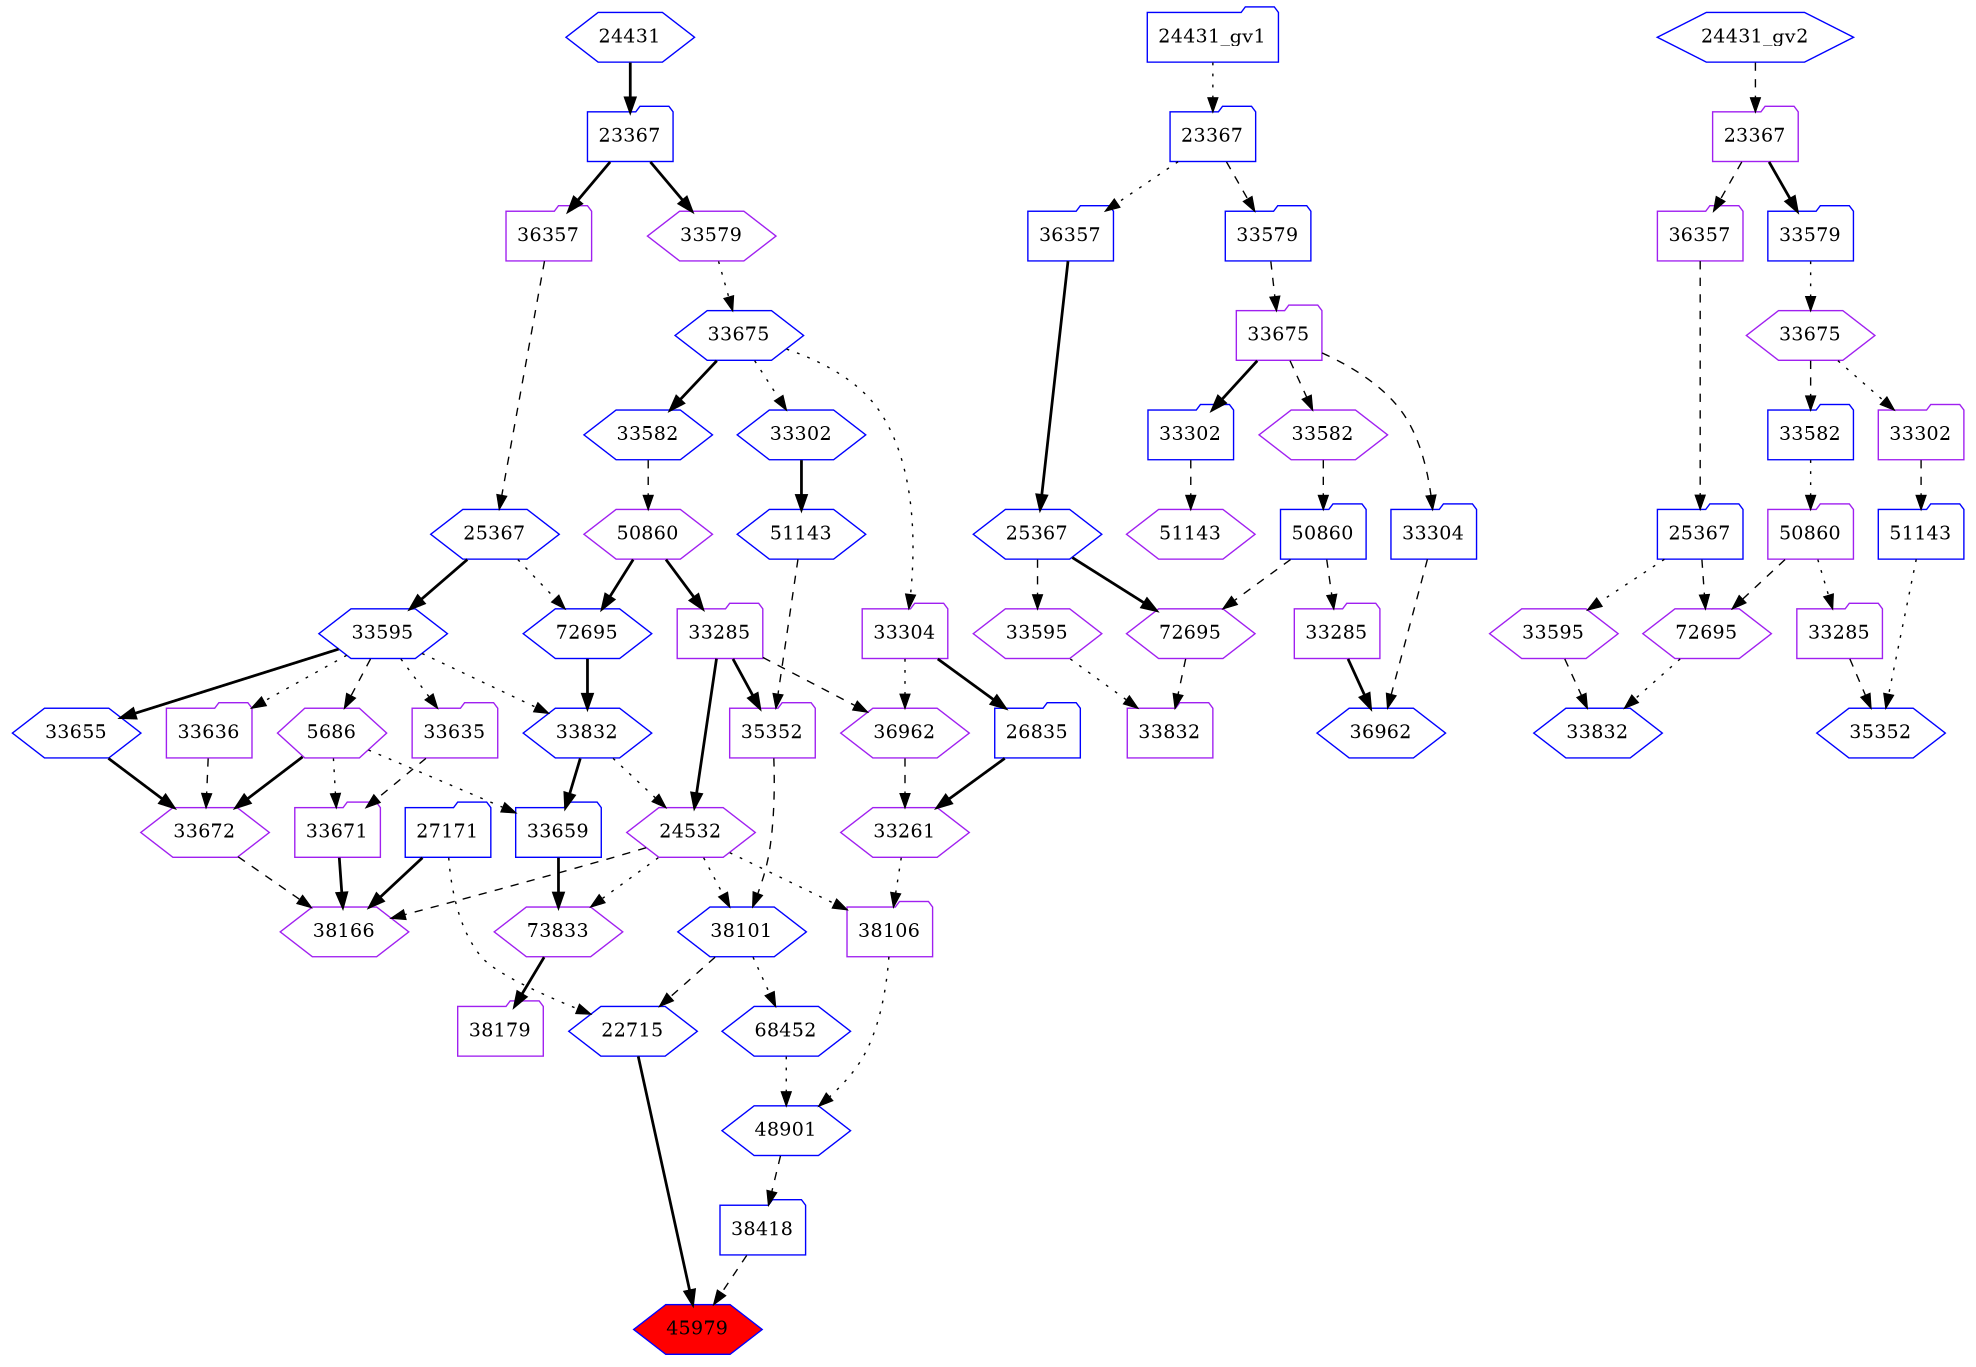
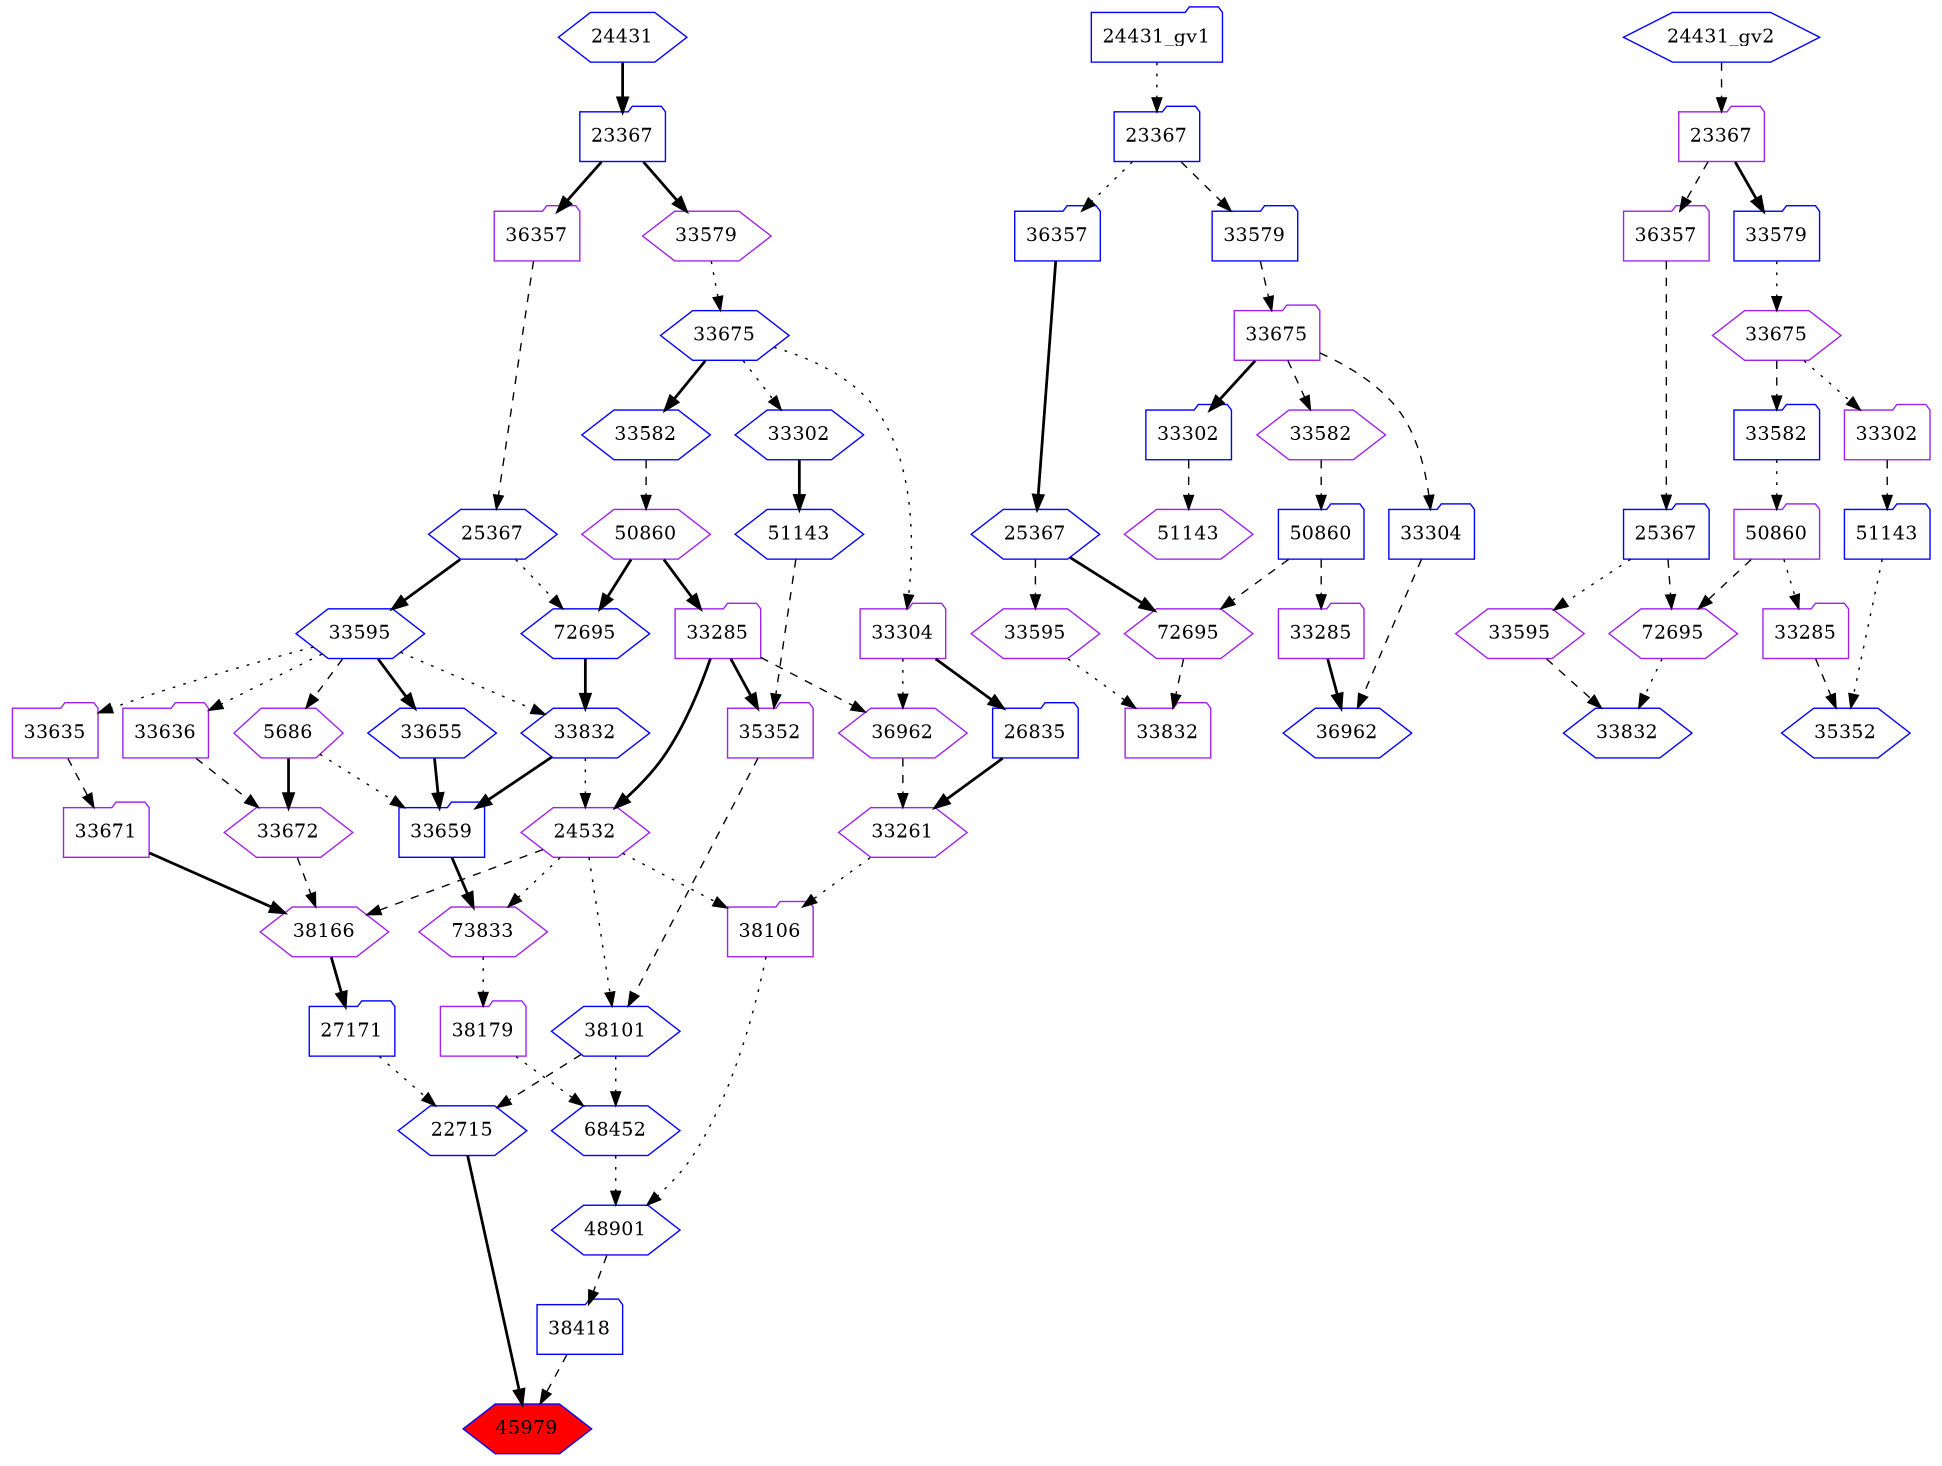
(334, 776) -> none
(135, 779) -> (436, 776)
(401, 878) -> (336, 975)
(533, 976) -> (483, 975)
none -> (537, 1072)
